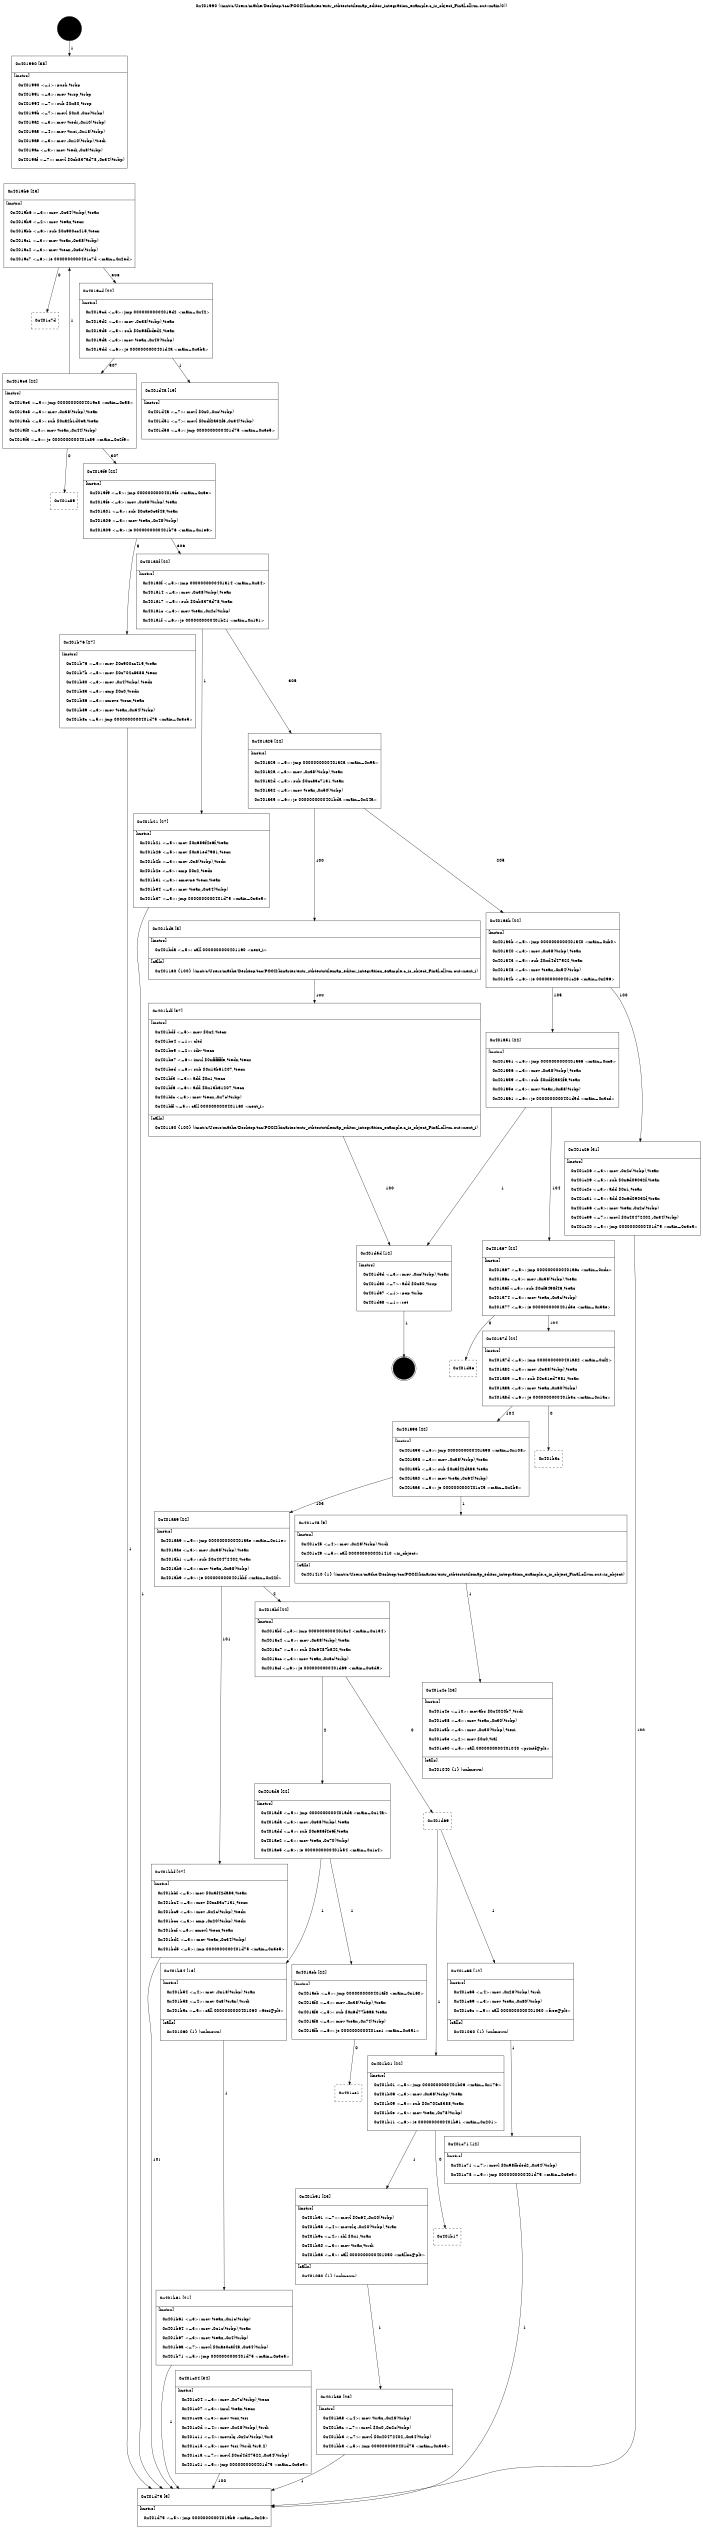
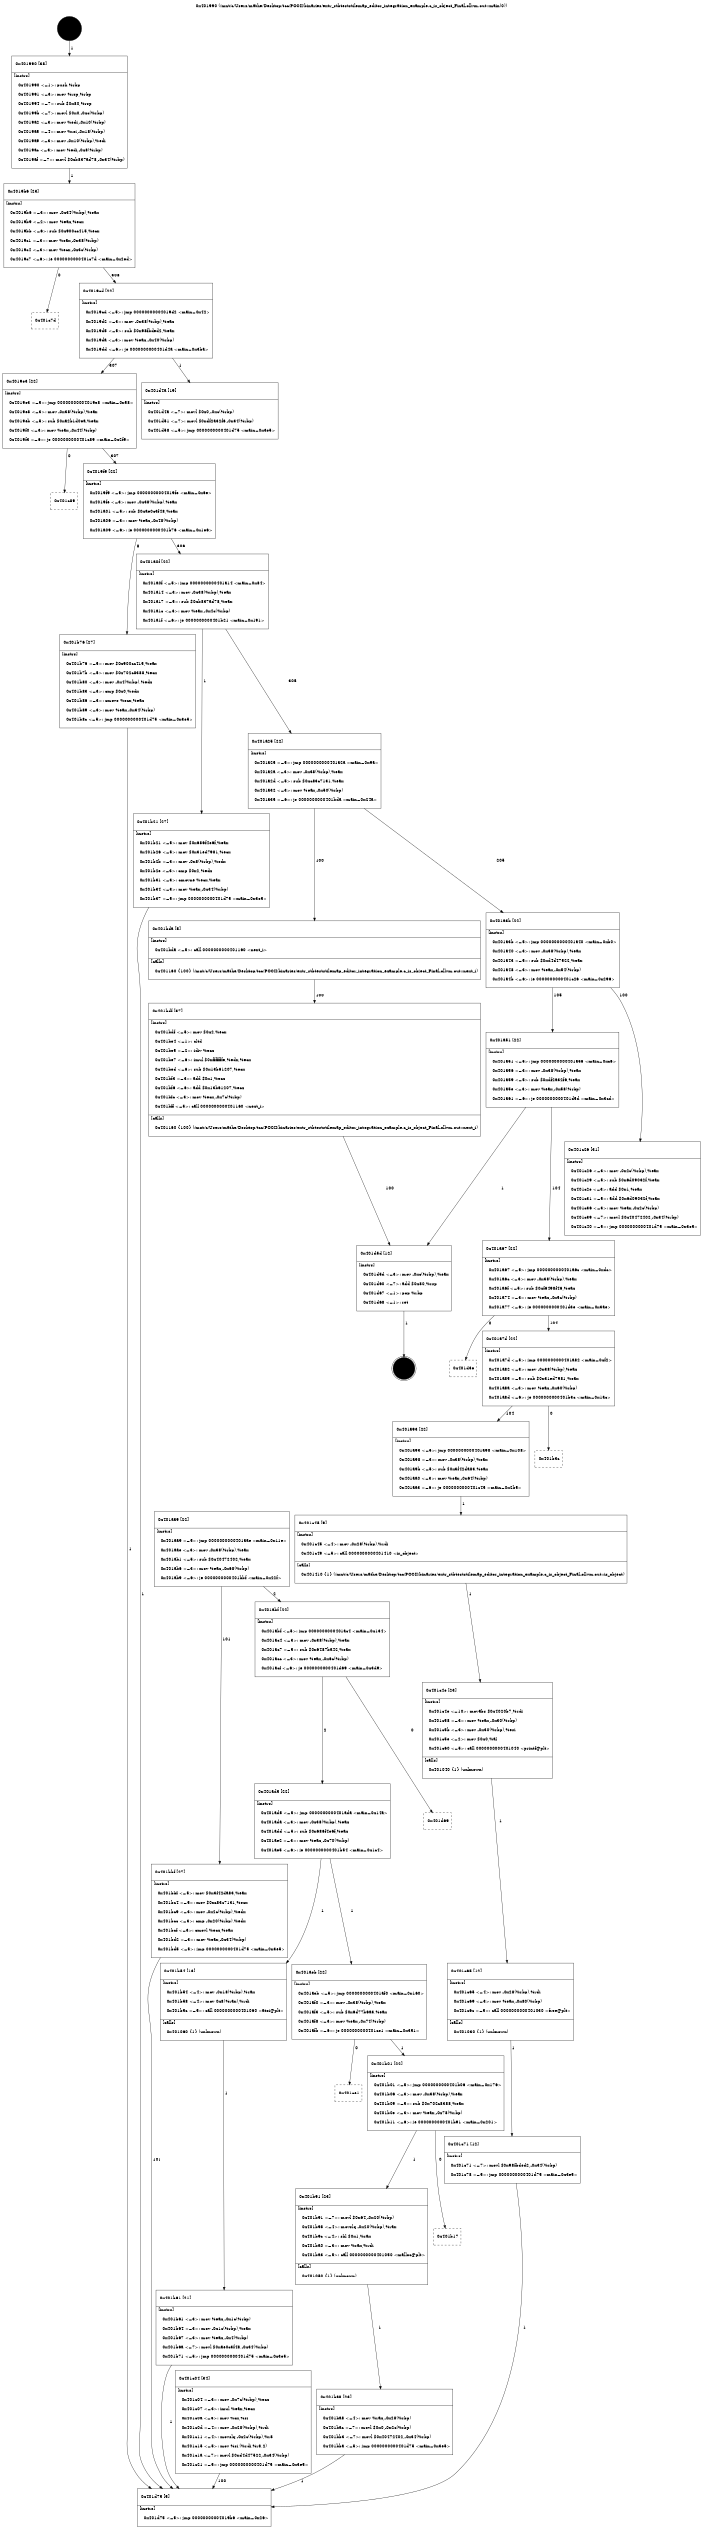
(69, 322) -> (69, 174)
(342, 1493) -> none
(467, 1895) -> (499, 1869)
(437, 1941) -> (397, 2046)
(636, 2024) -> none
